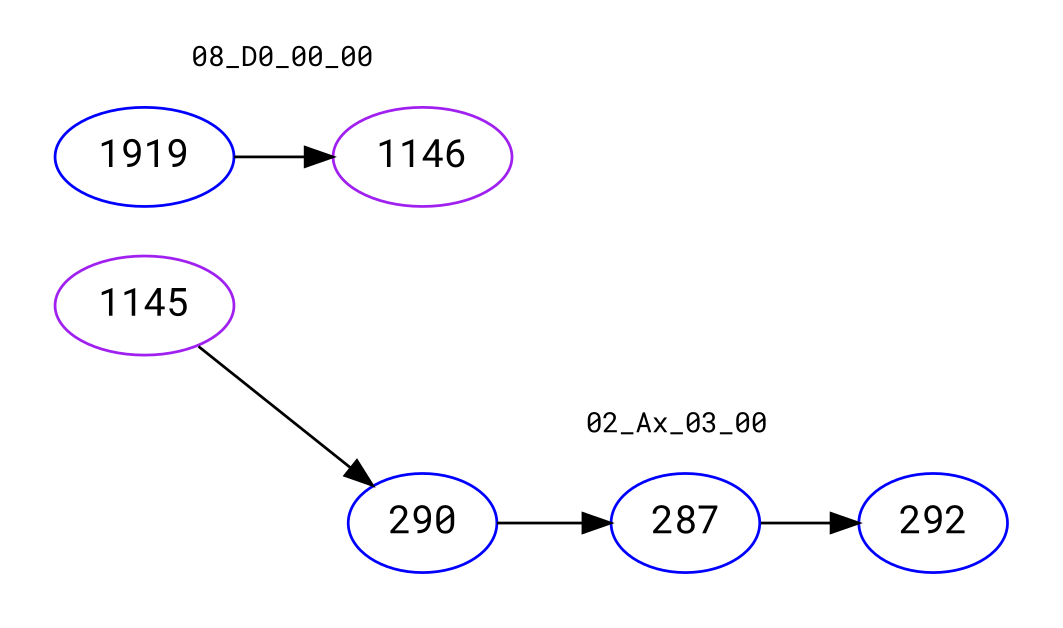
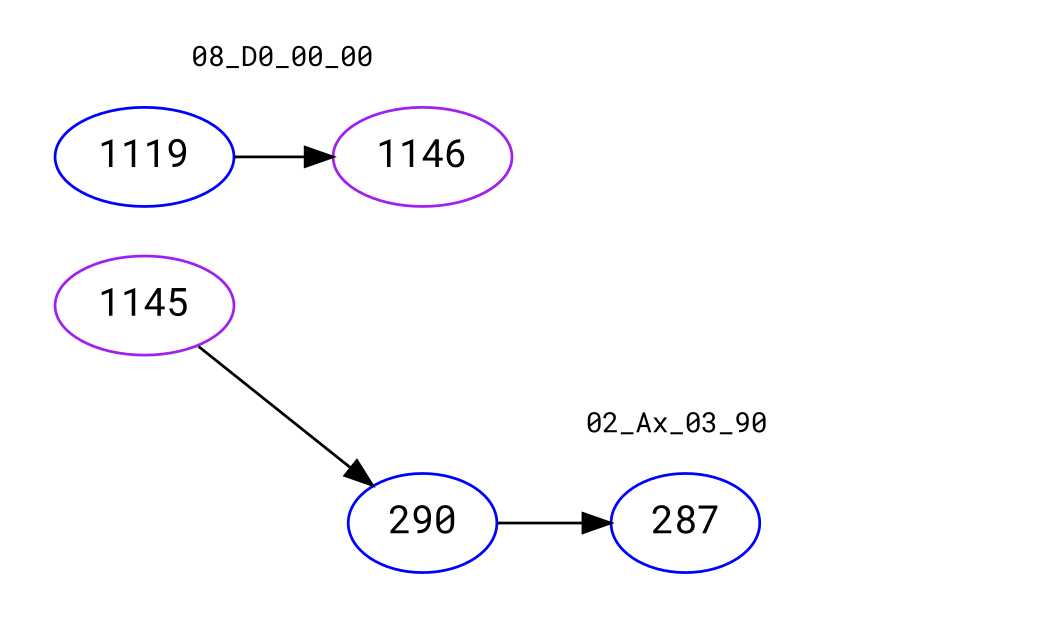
(145, 157) -> (145, 157)
(678, 425) -> (678, 425)
(933, 523) -> none
